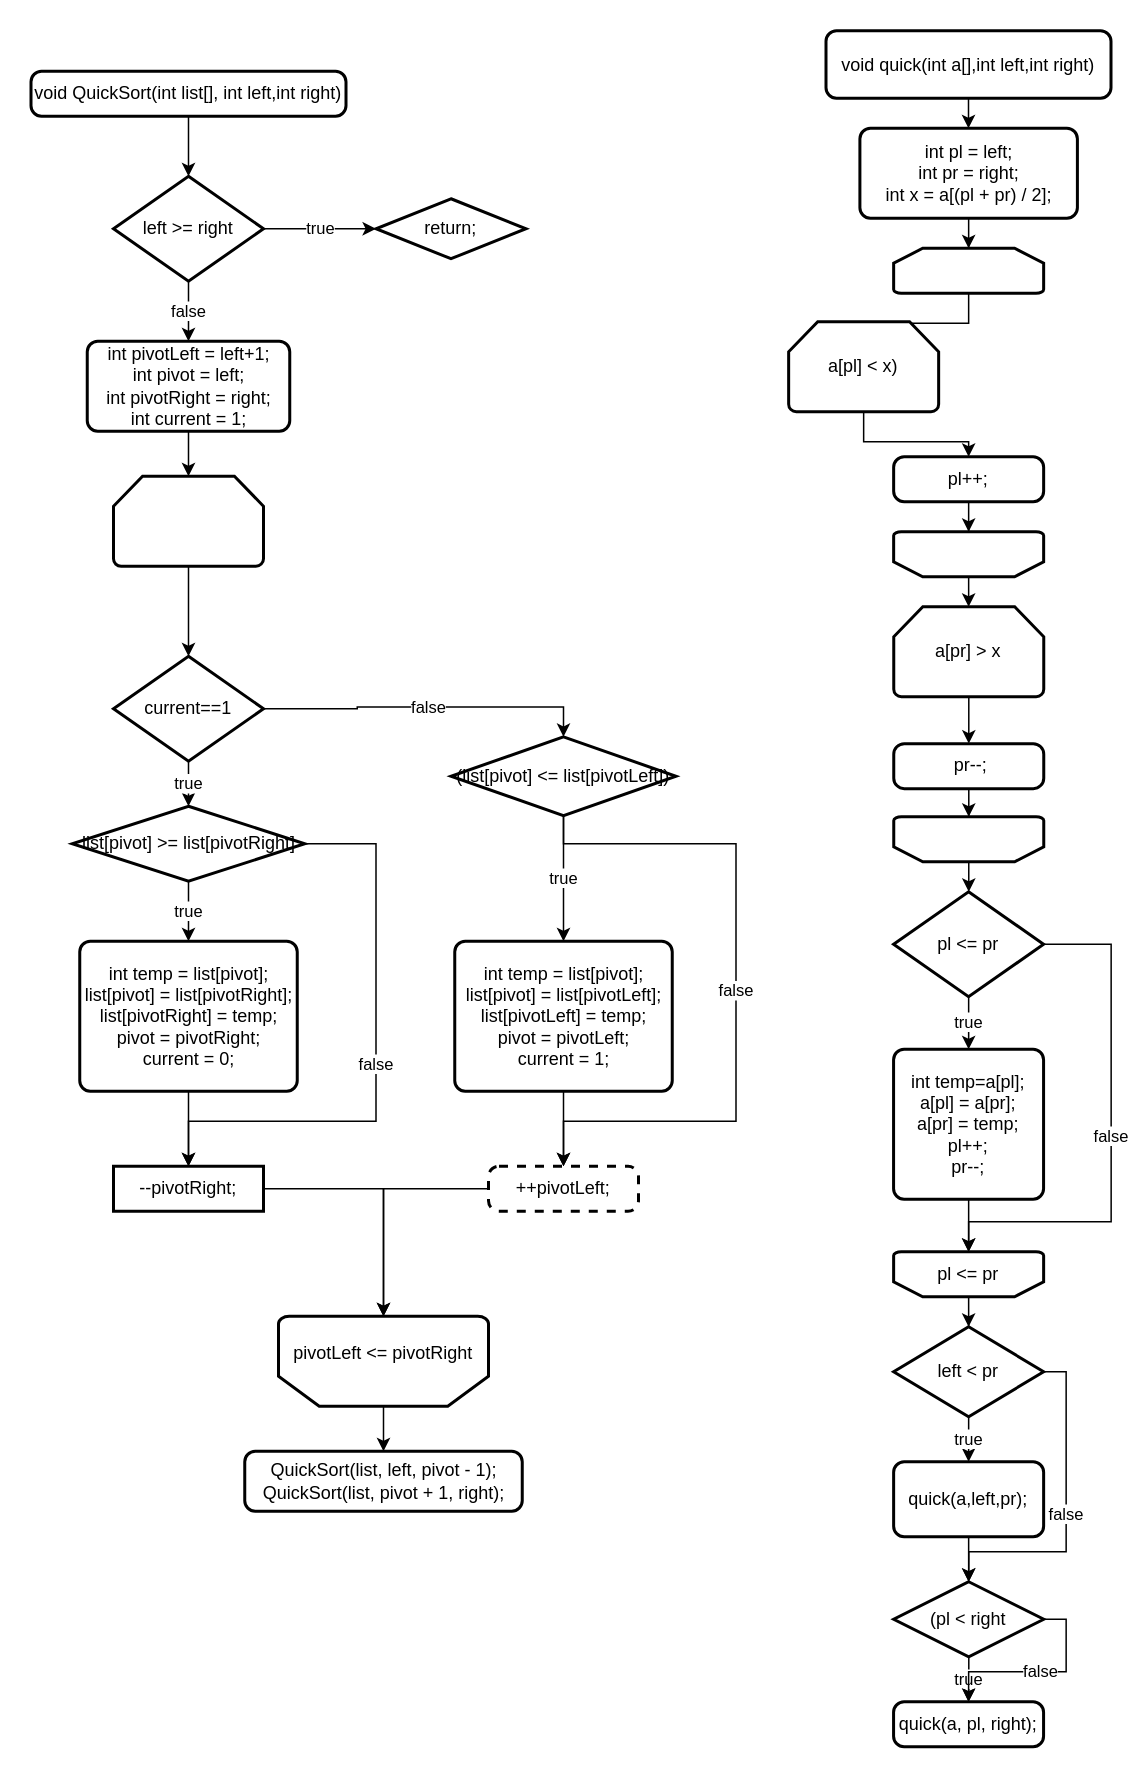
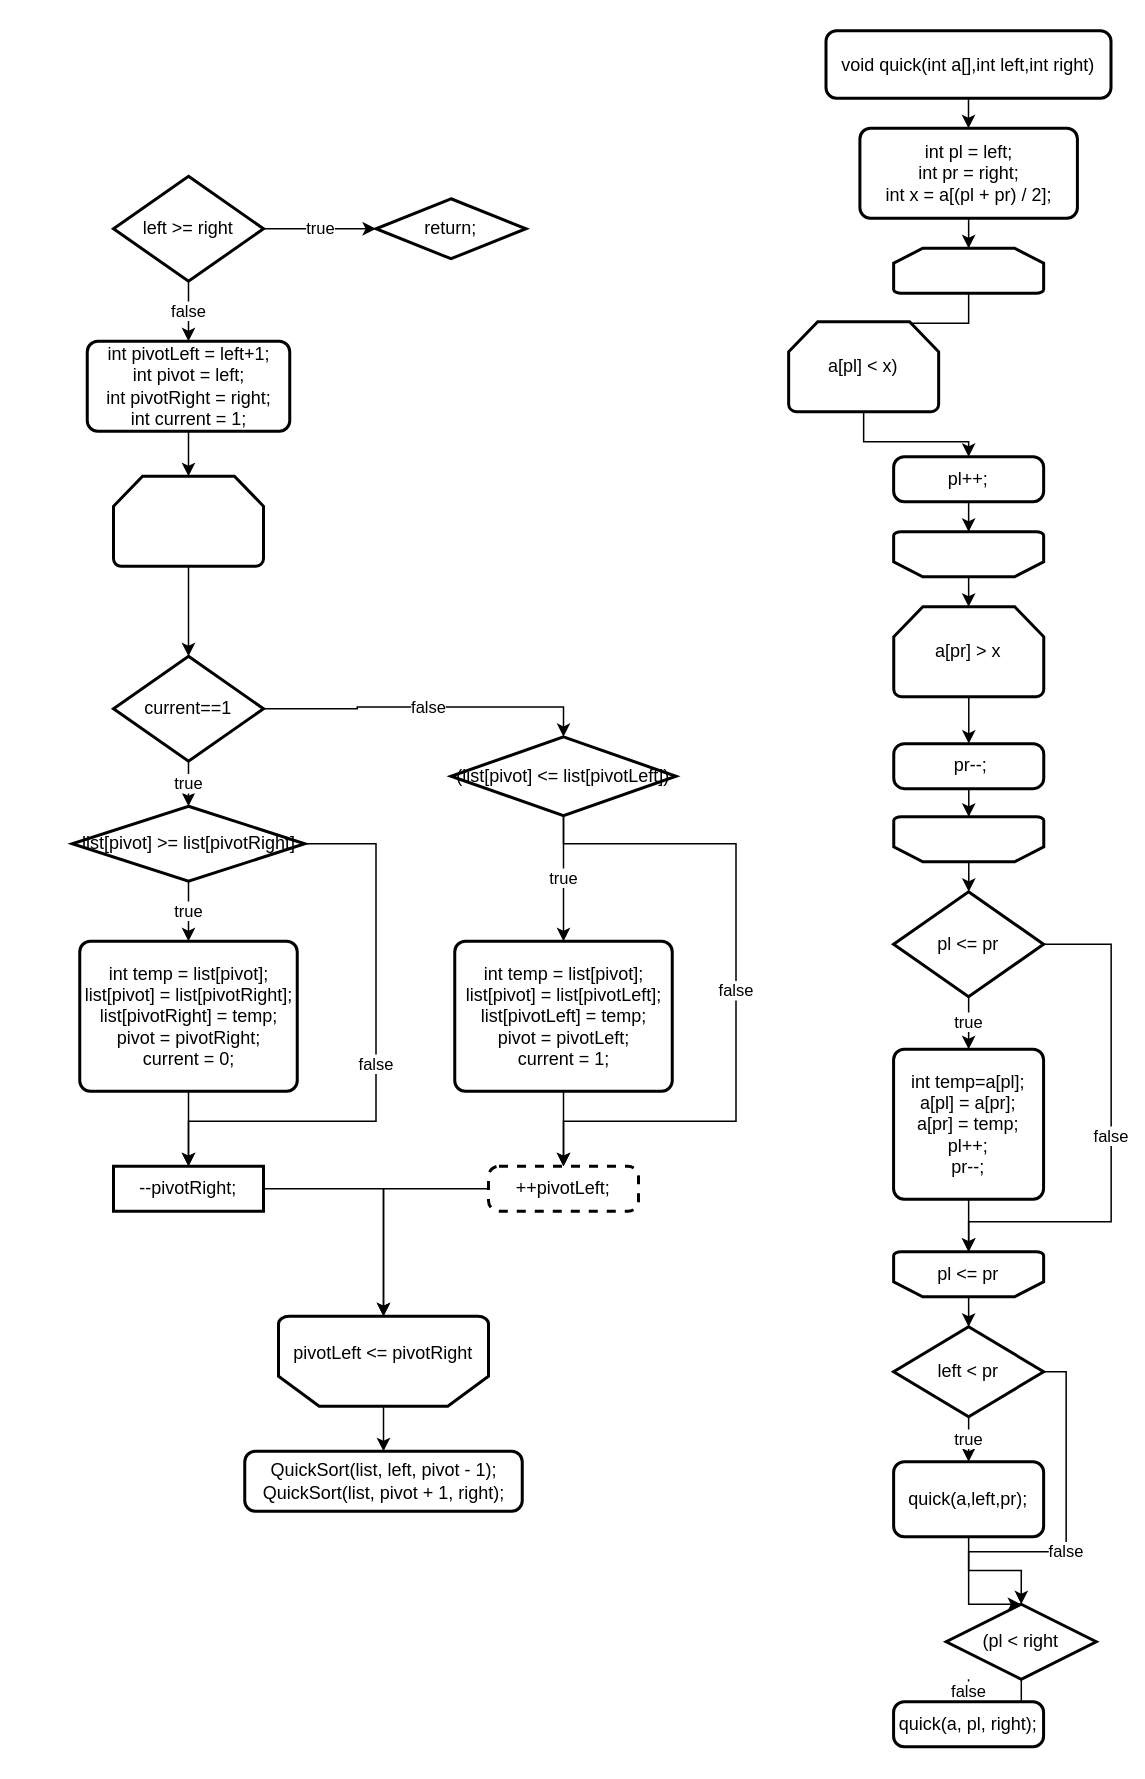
(188, 94) -> none
(188, 141) -> none
(968, 1619) -> (1021, 1642)
